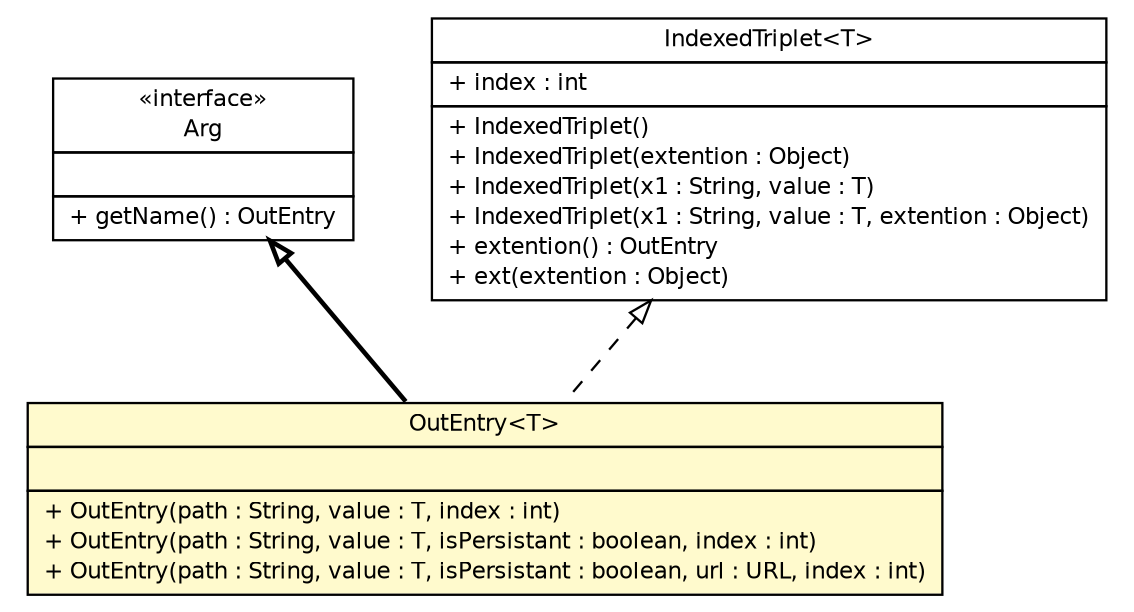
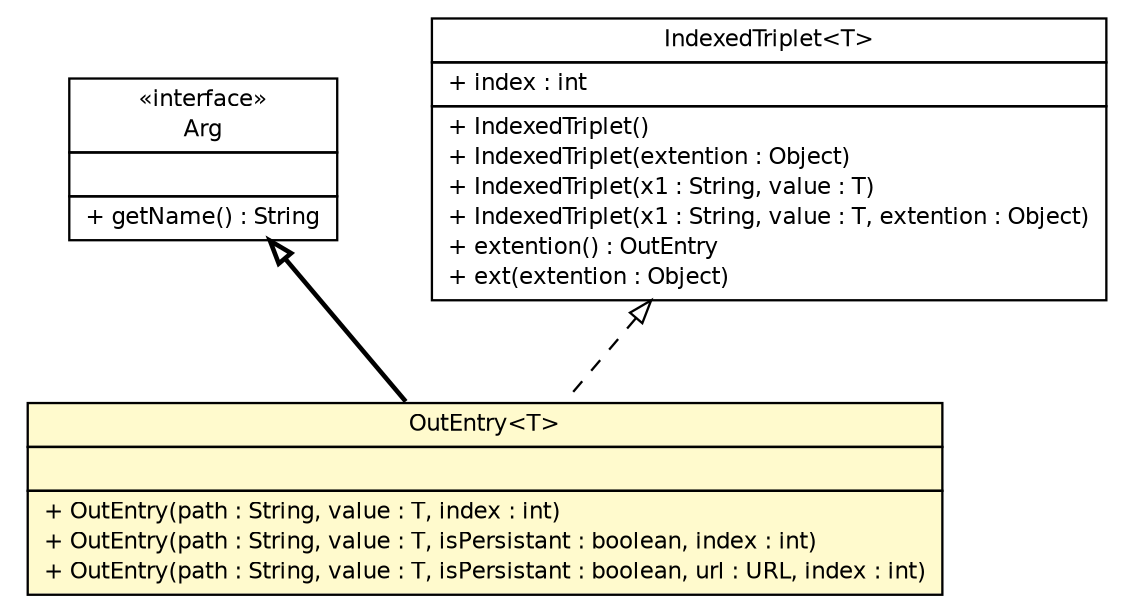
(203, 217) -> (203, 217)
